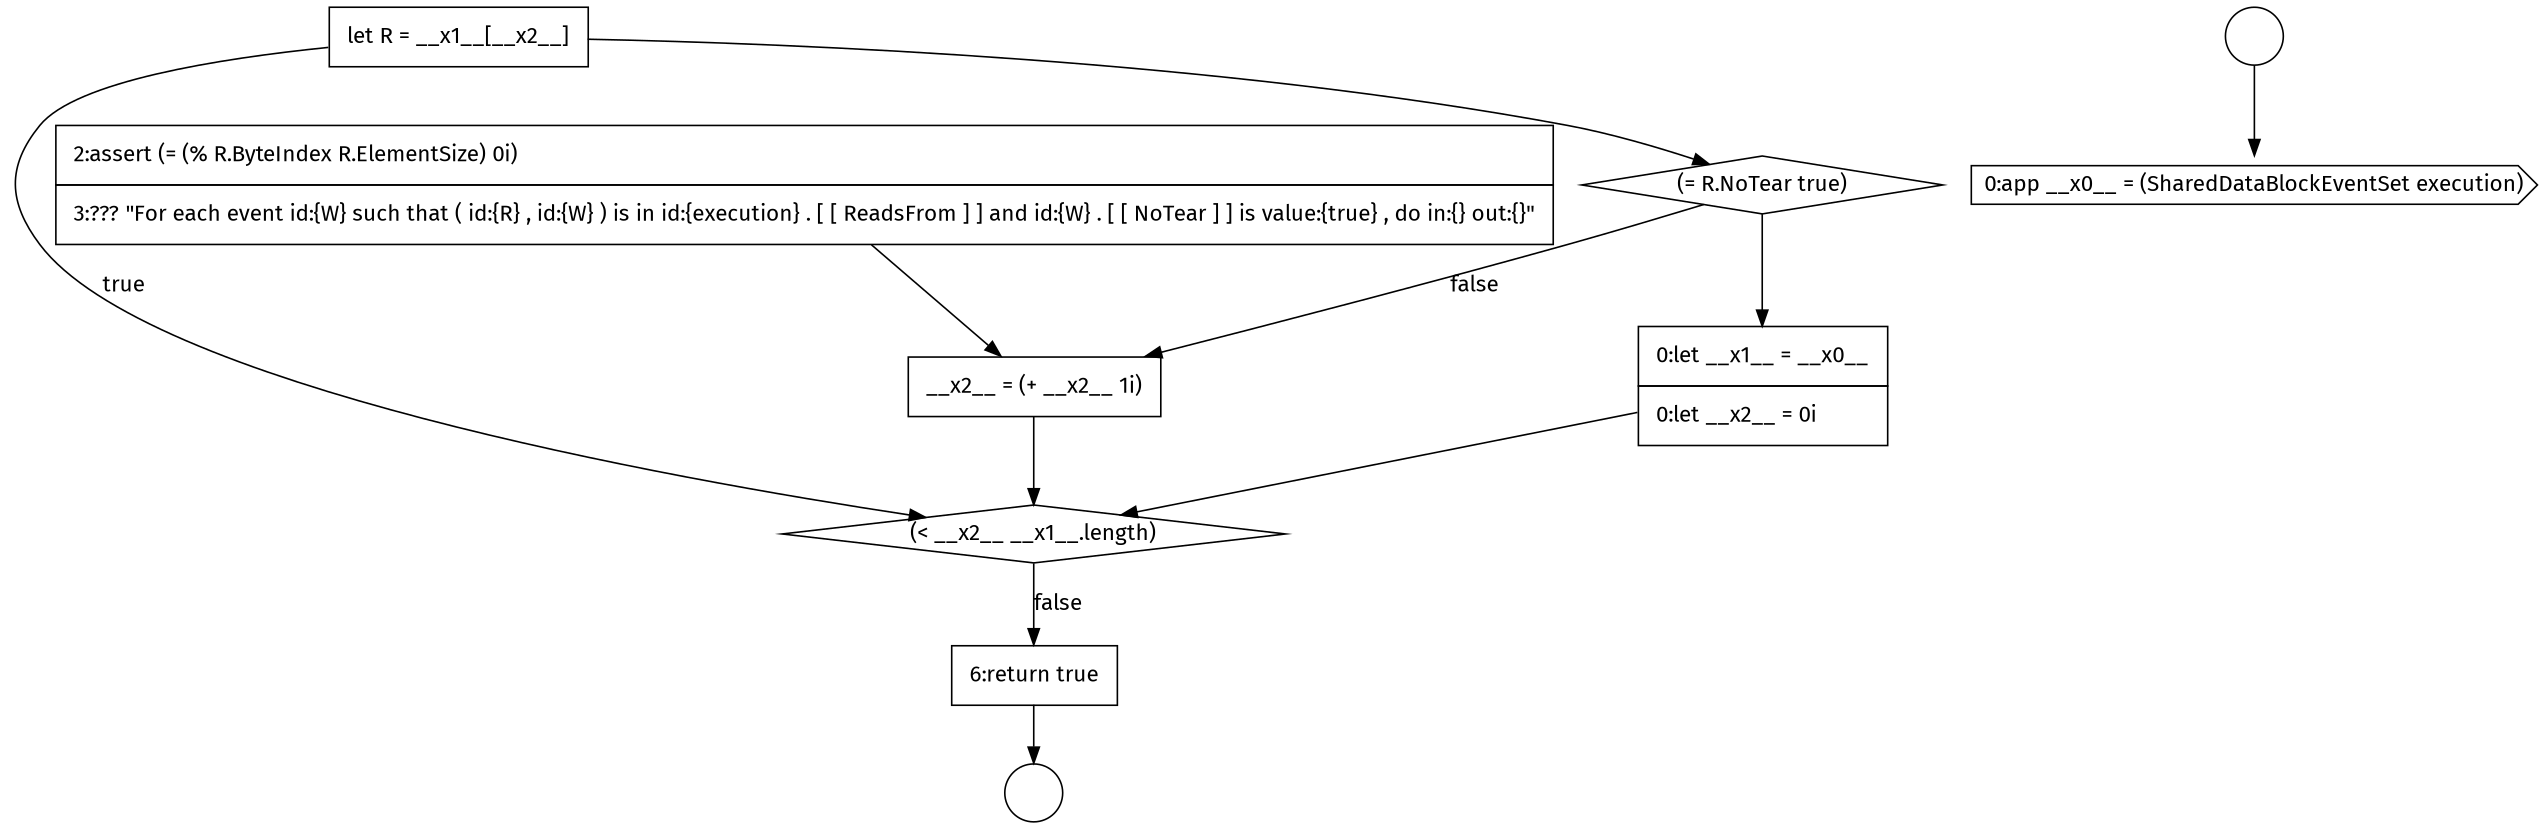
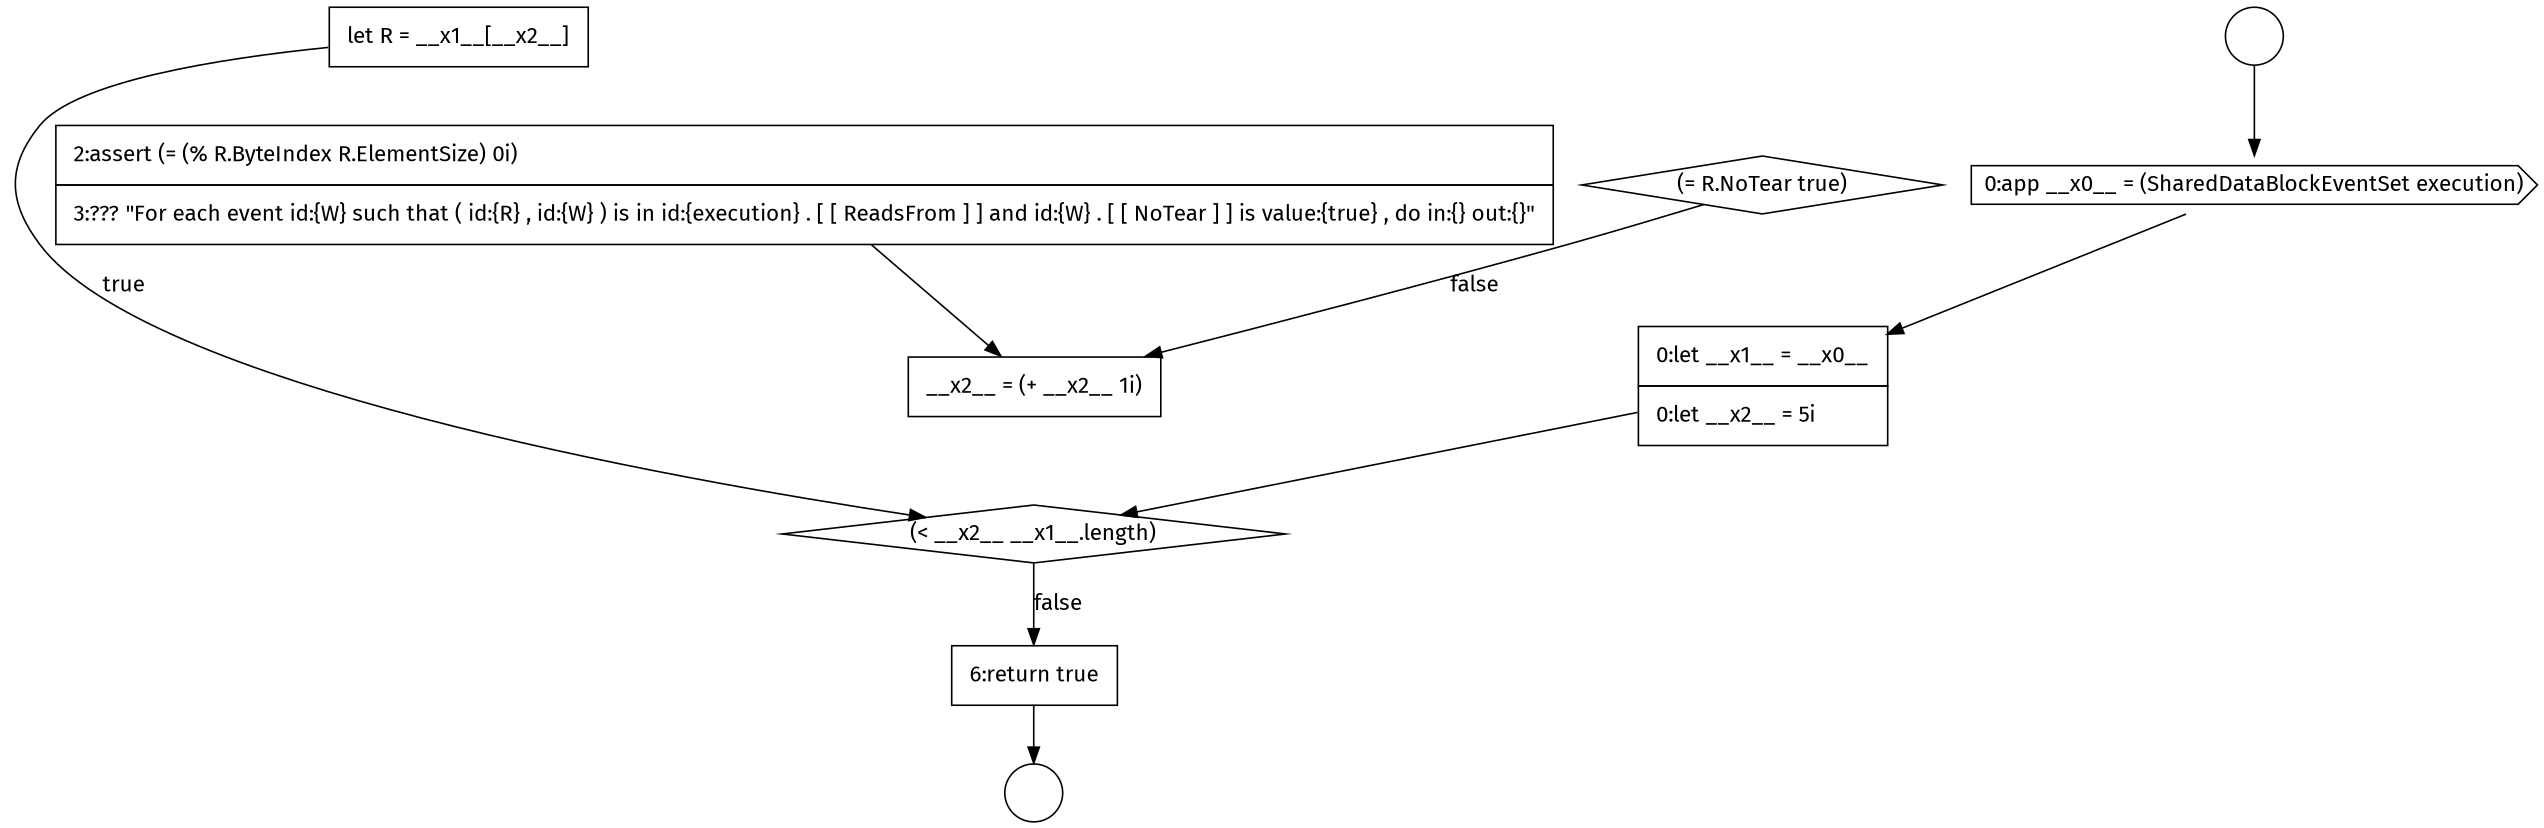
(1144, 69) -> none
(1762, 262) -> (2044, 271)
(1737, 415) -> (1737, 415)
(1034, 452) -> none
